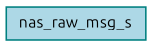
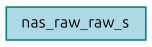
(76, 24) -> (76, 24)
